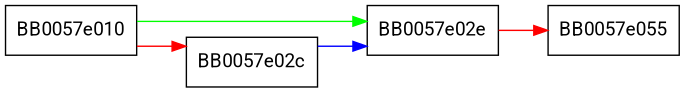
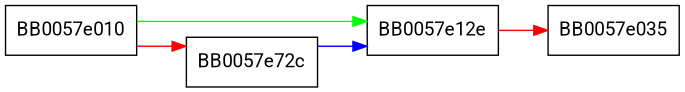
(433, 30) -> (433, 30)
(614, 30) -> (614, 30)
(252, 62) -> (252, 62)
